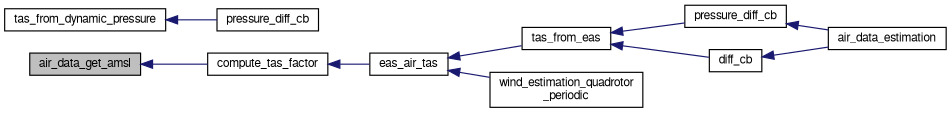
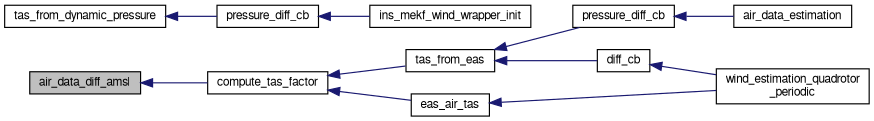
none -> (450, 16)
(491, 51) -> (373, 70)
(801, 51) -> (689, 71)
(85, 64) -> (85, 83)
